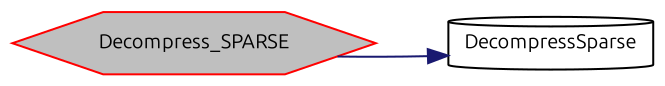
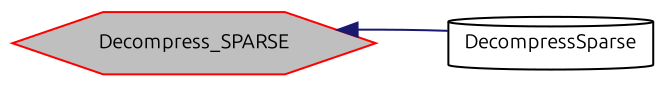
(382, 57) -> (403, 30)
